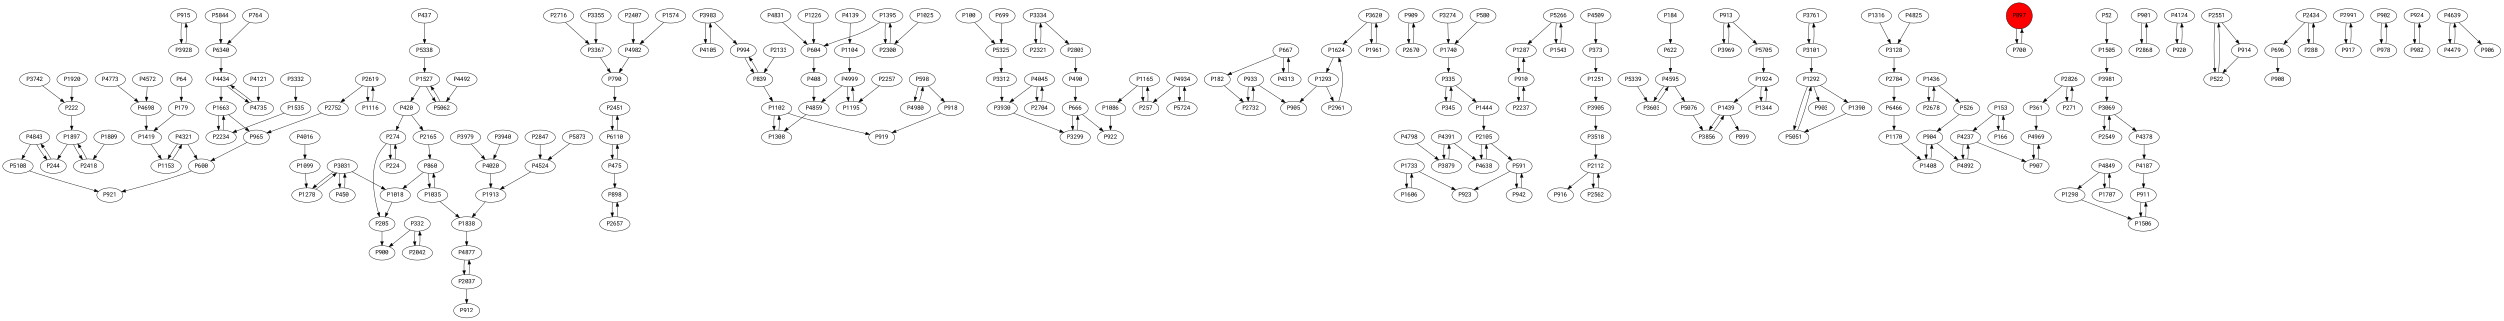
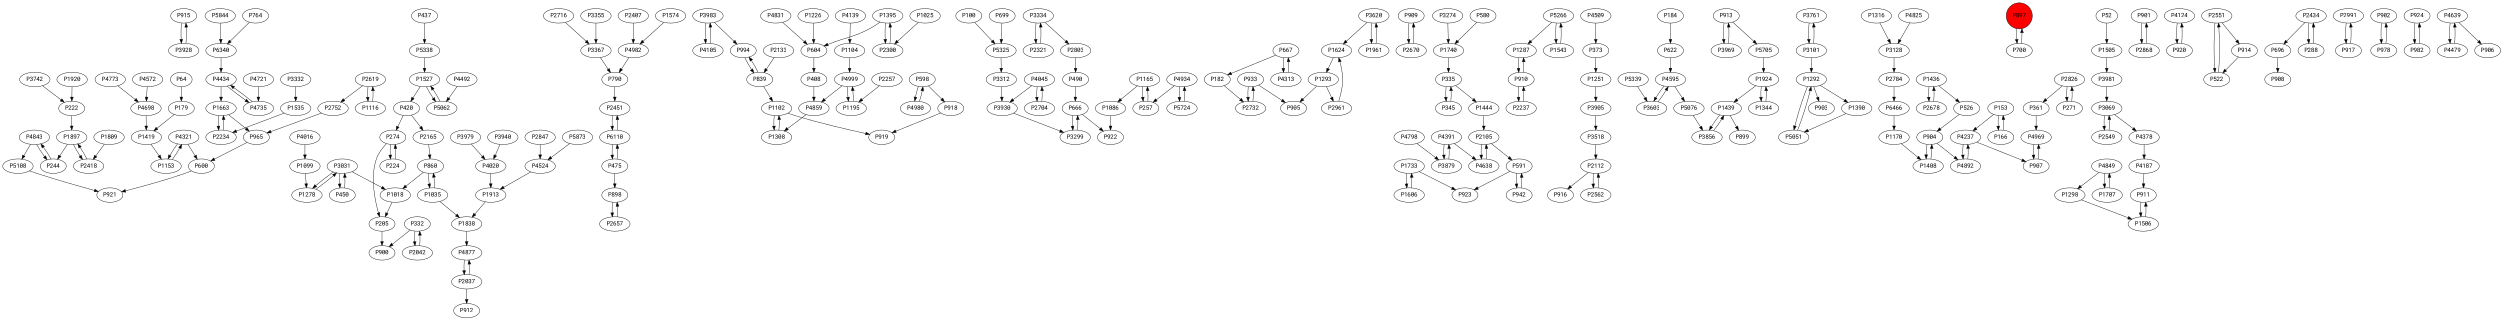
(258, 79) -> (258, 79)
